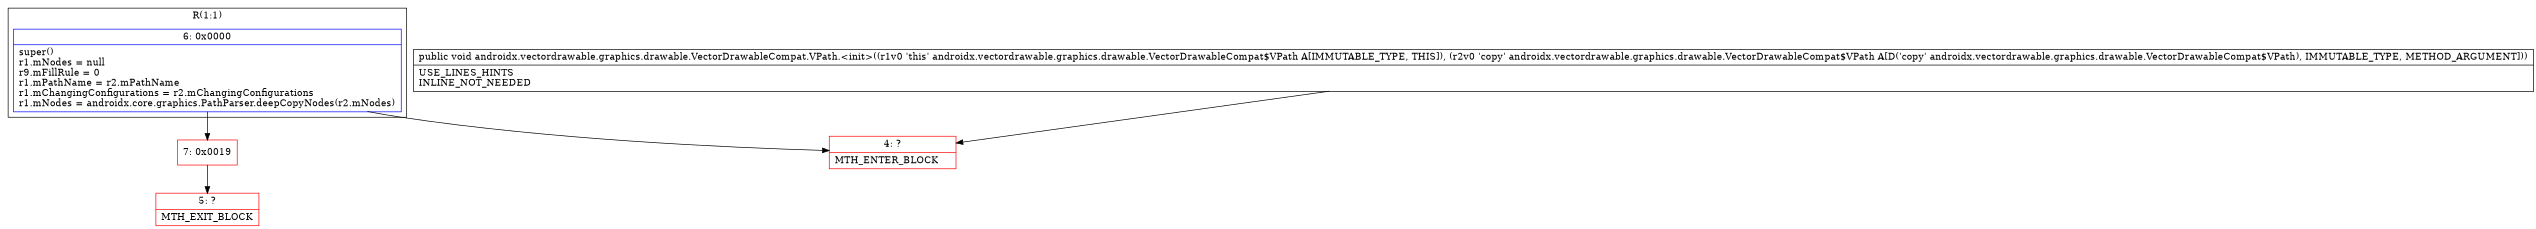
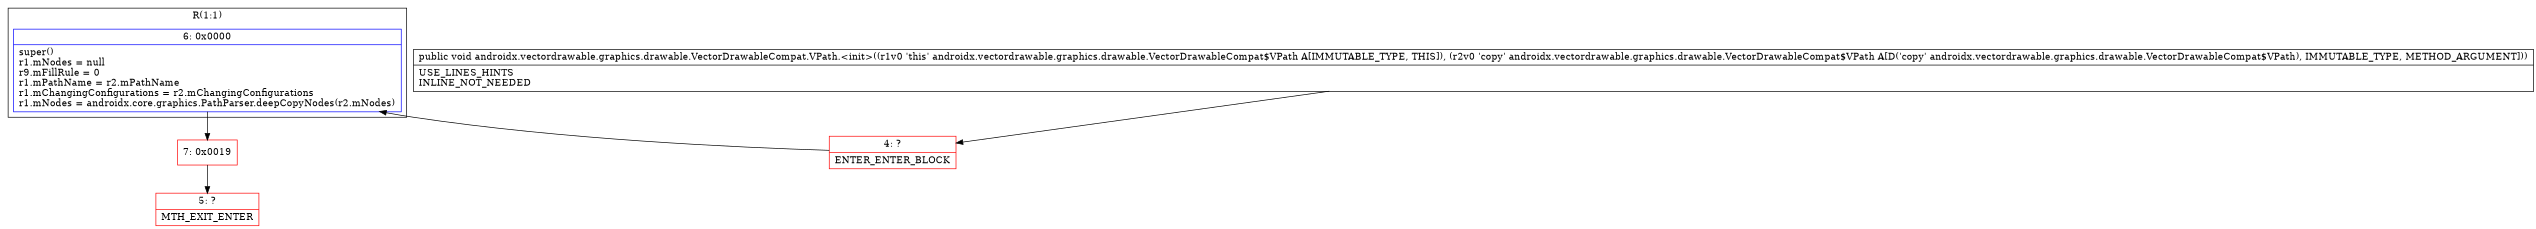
(594, 138) -> (607, 138)
(887, 160) -> (893, 160)
(207, 217) -> (207, 217)
